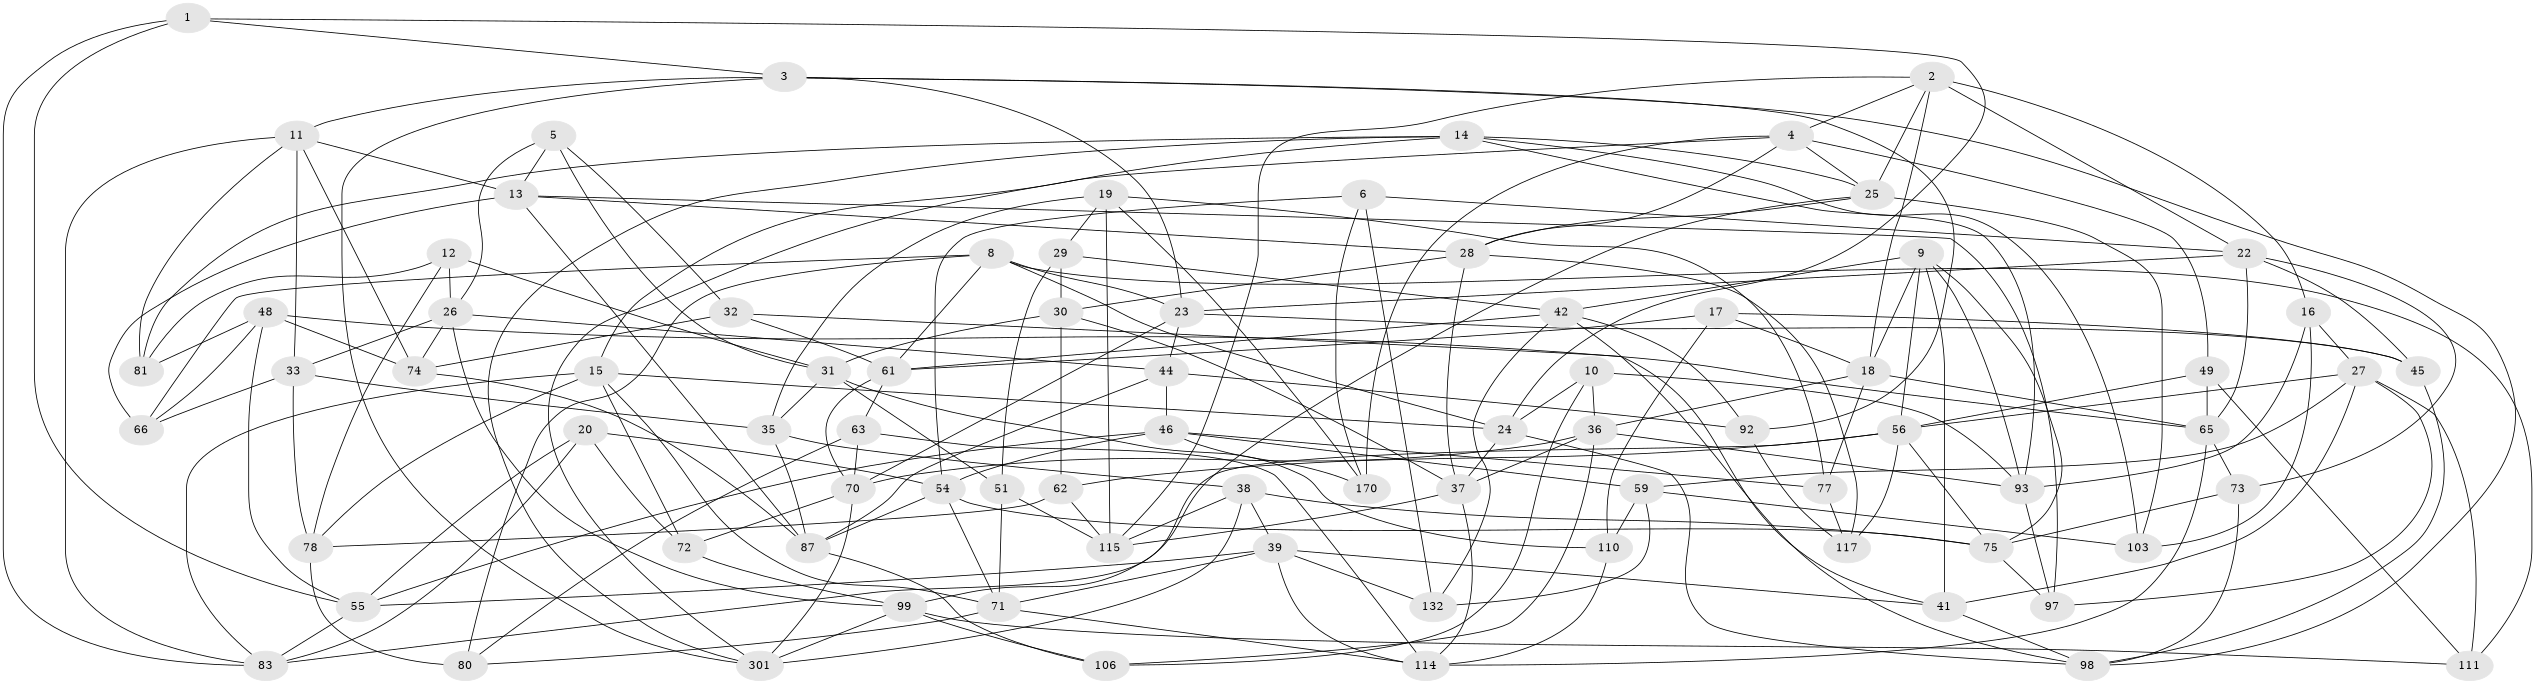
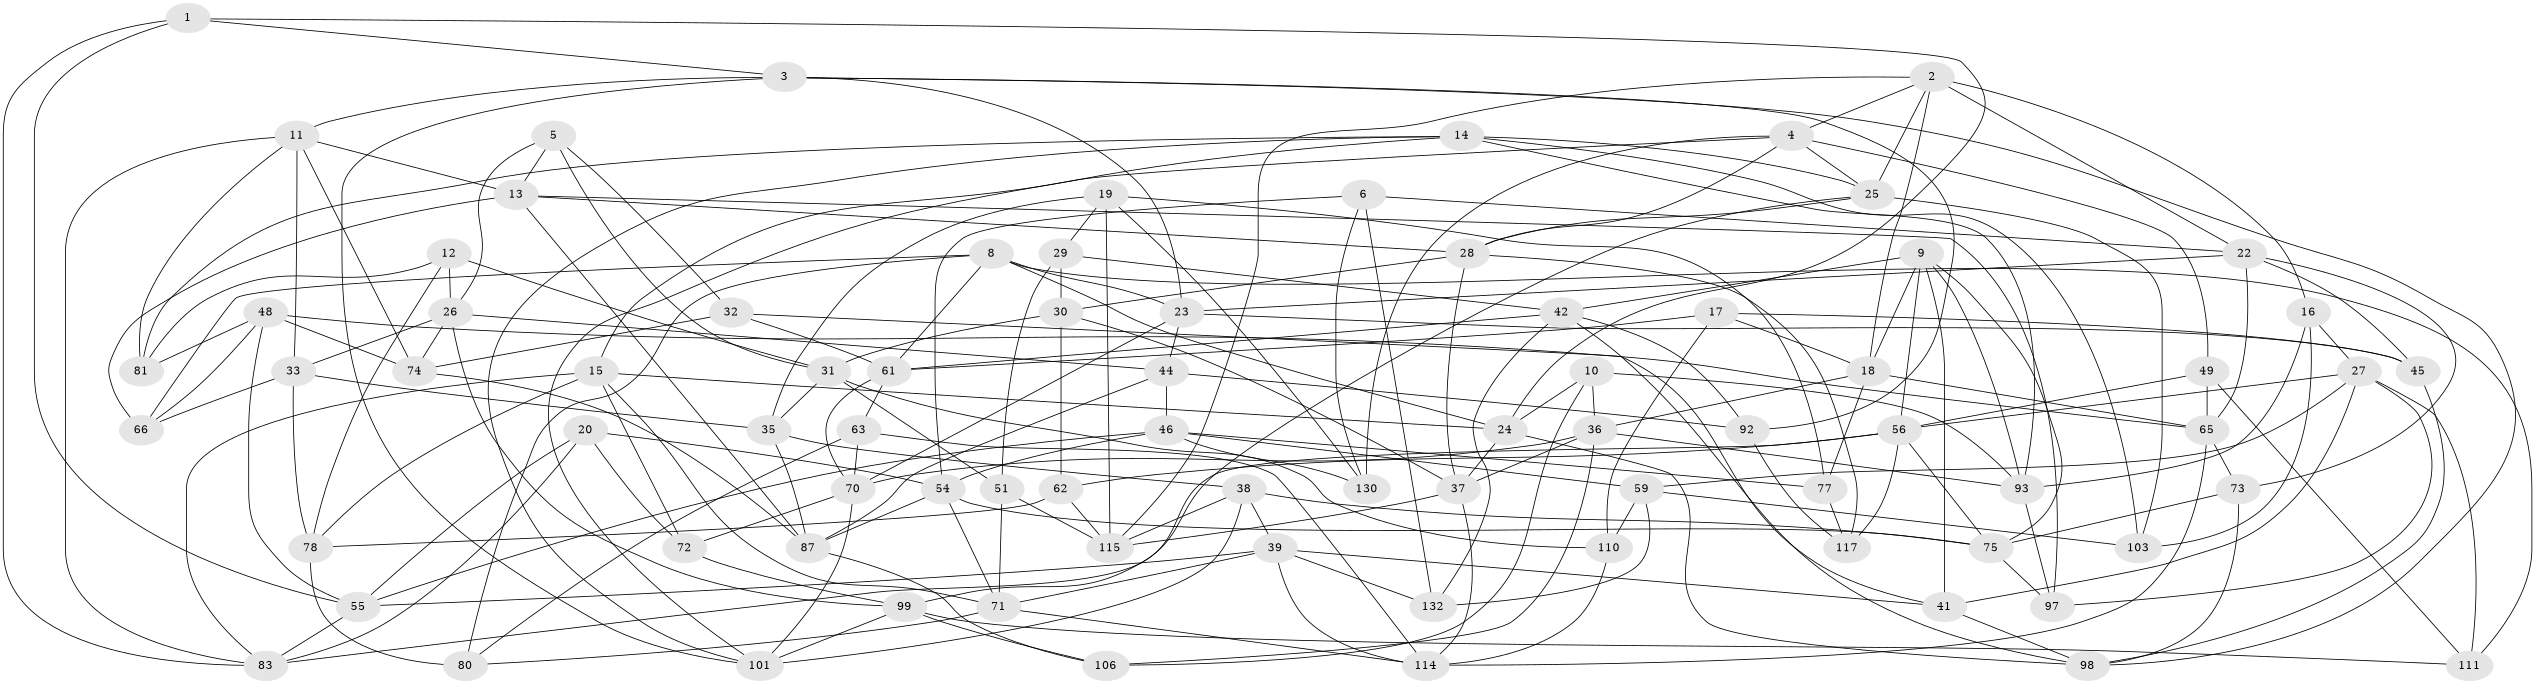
(1367, 489) -> (1367, 489)
(760, 666) -> (760, 666)
